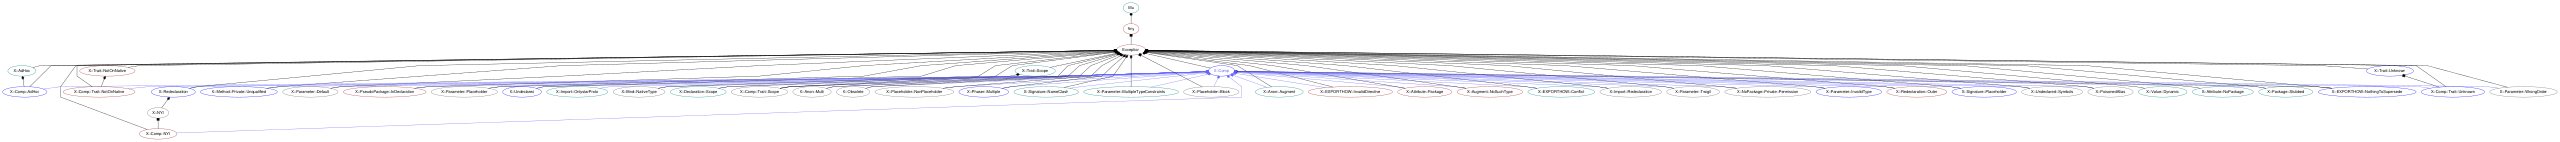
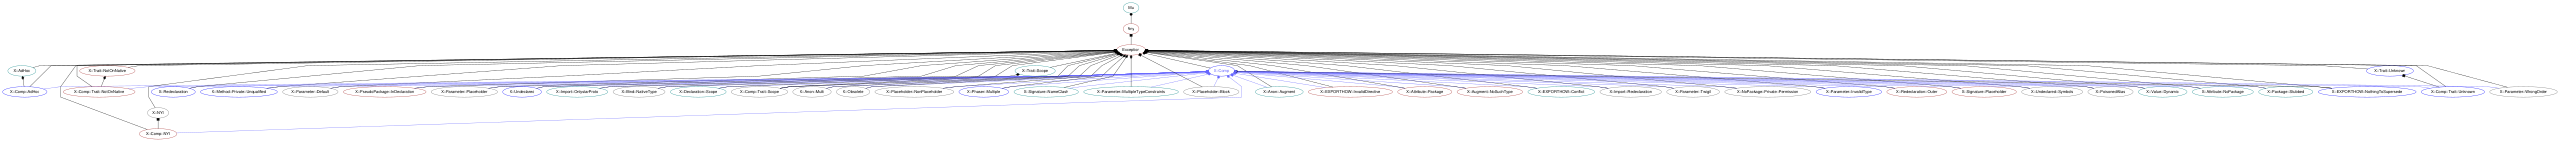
none -> (961, 74)
none -> (1691, 79)
none -> (1719, 79)
(1984, 92) -> (1984, 92)
(165, 104) -> (520, 62)
